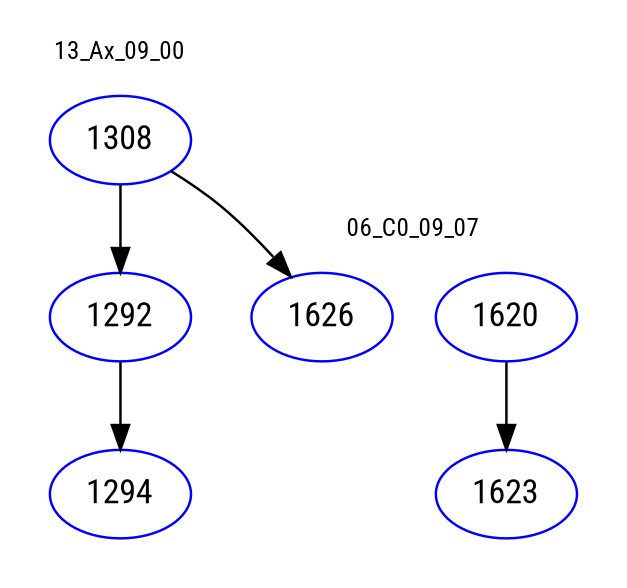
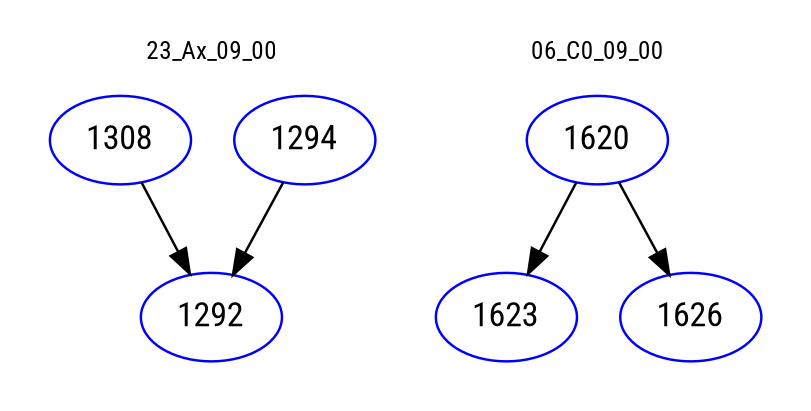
(120, 53) -> (213, 53)
(414, 230) -> (599, 53)
(248, 231) -> (638, 218)
(120, 394) -> (264, 218)
